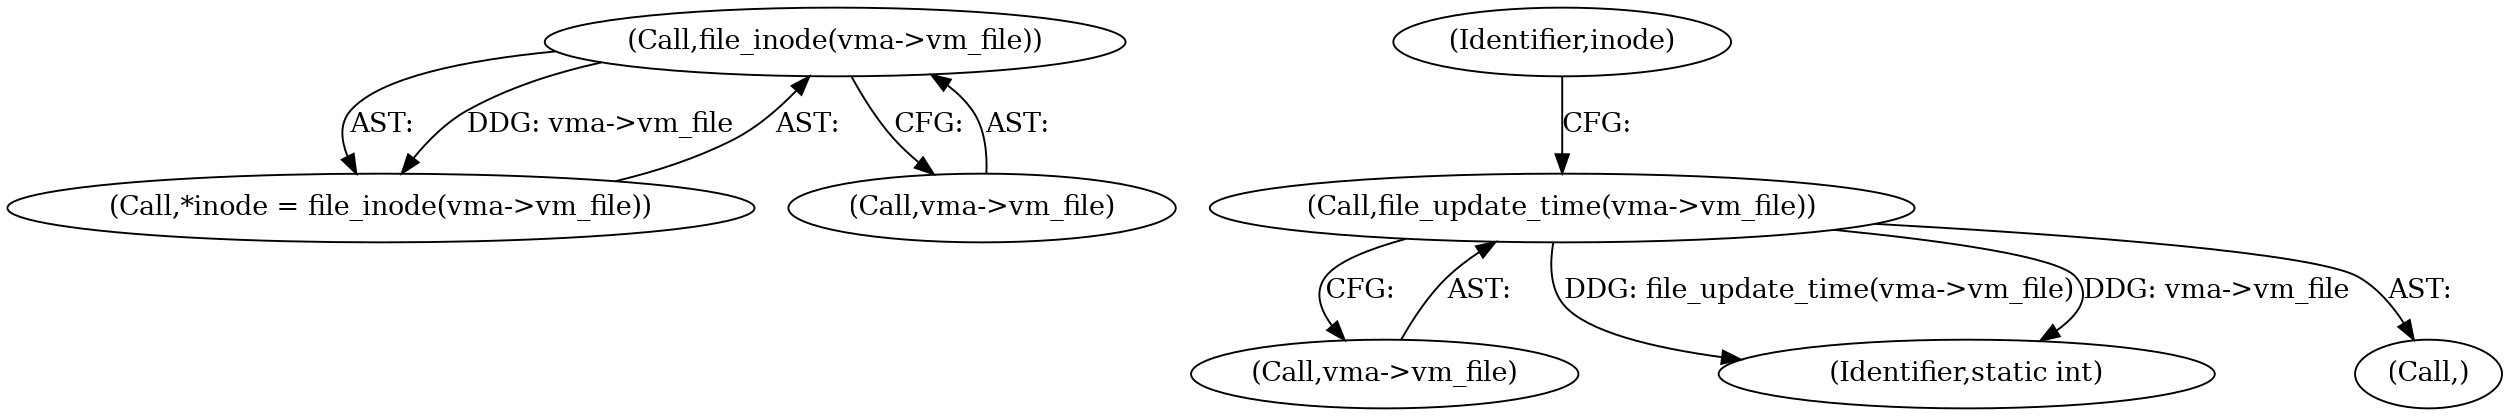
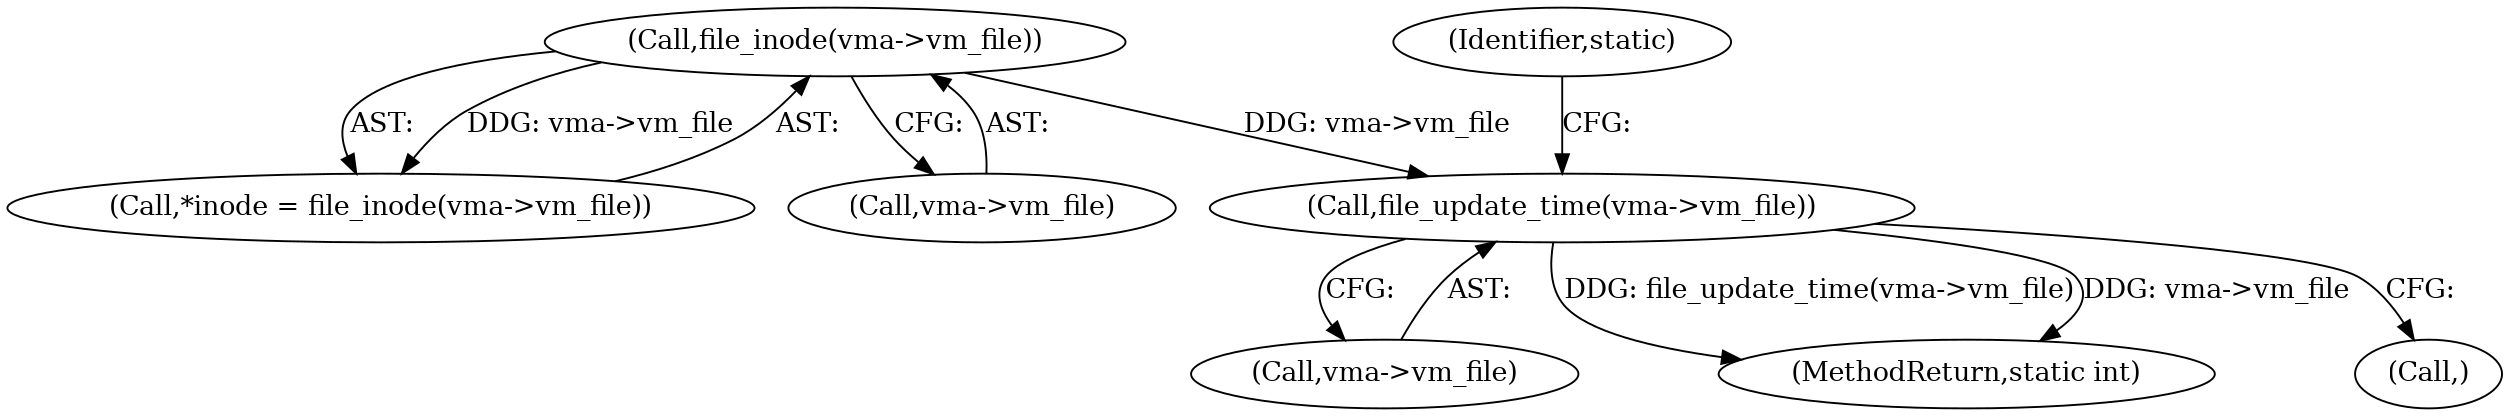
(1562, 42) -> (1562, 42)
none -> (1187, 122)
(2425, 291) -> (2425, 291)
(1967, 374) -> (1967, 374)
